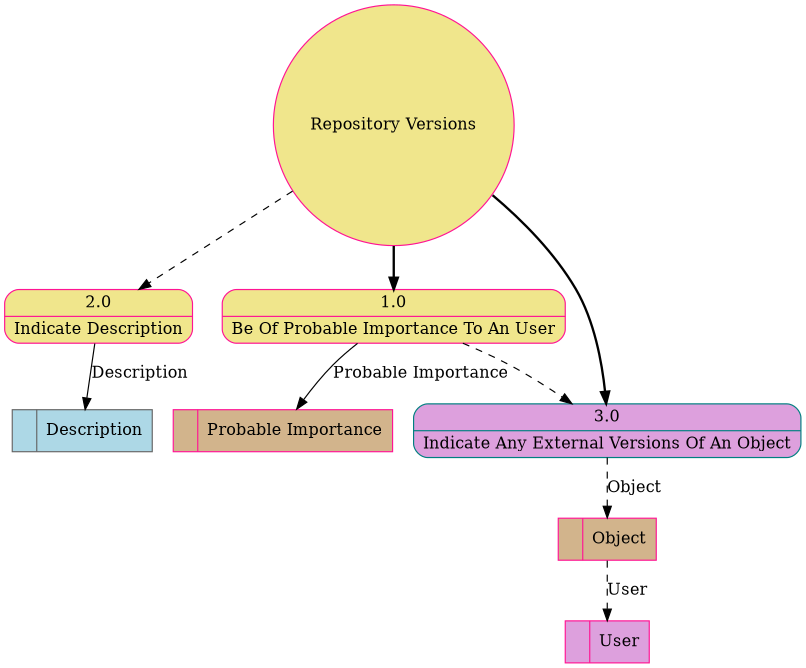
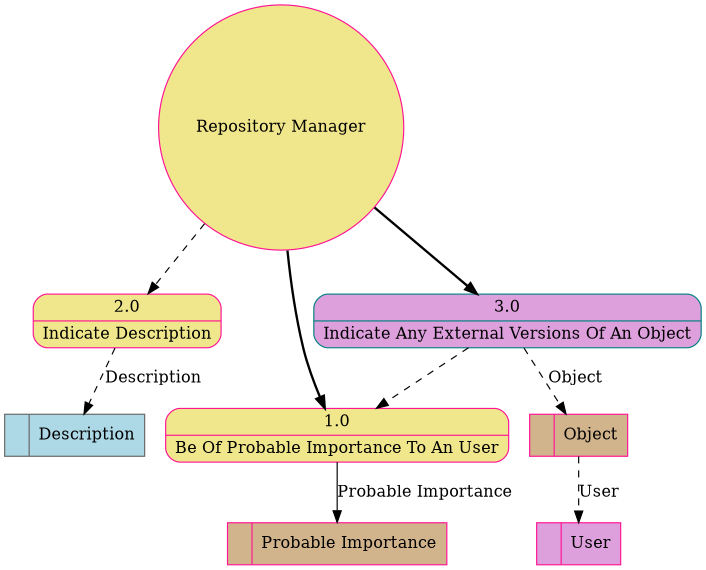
(394, 125) -> (281, 128)
(514, 367) -> (427, 375)
(91, 371) -> (102, 376)
